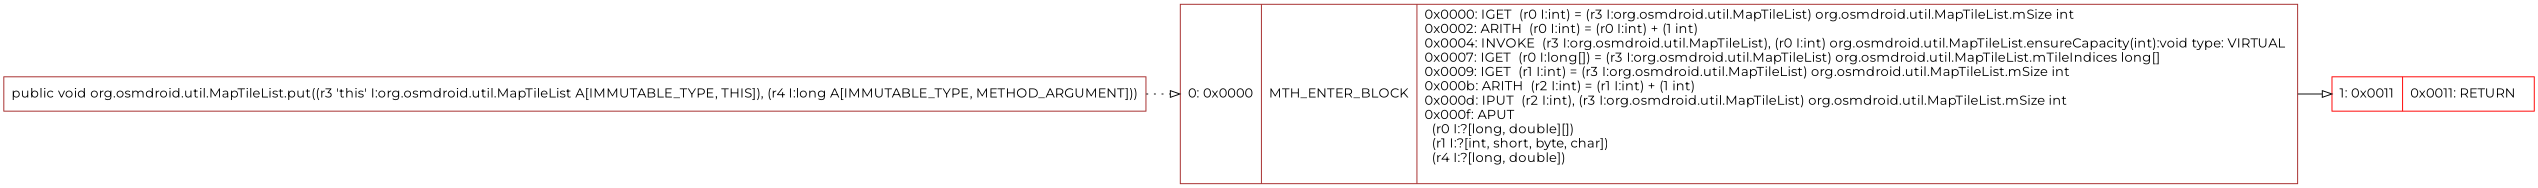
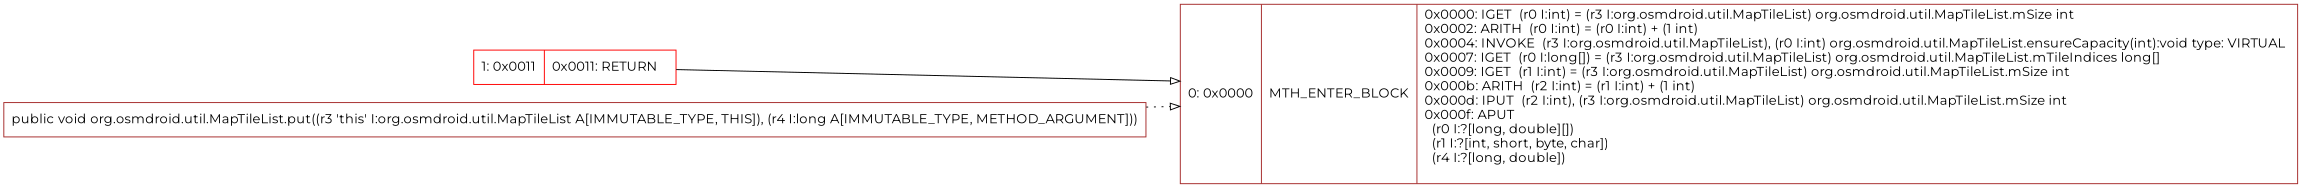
(2310, 94) -> (923, 75)
